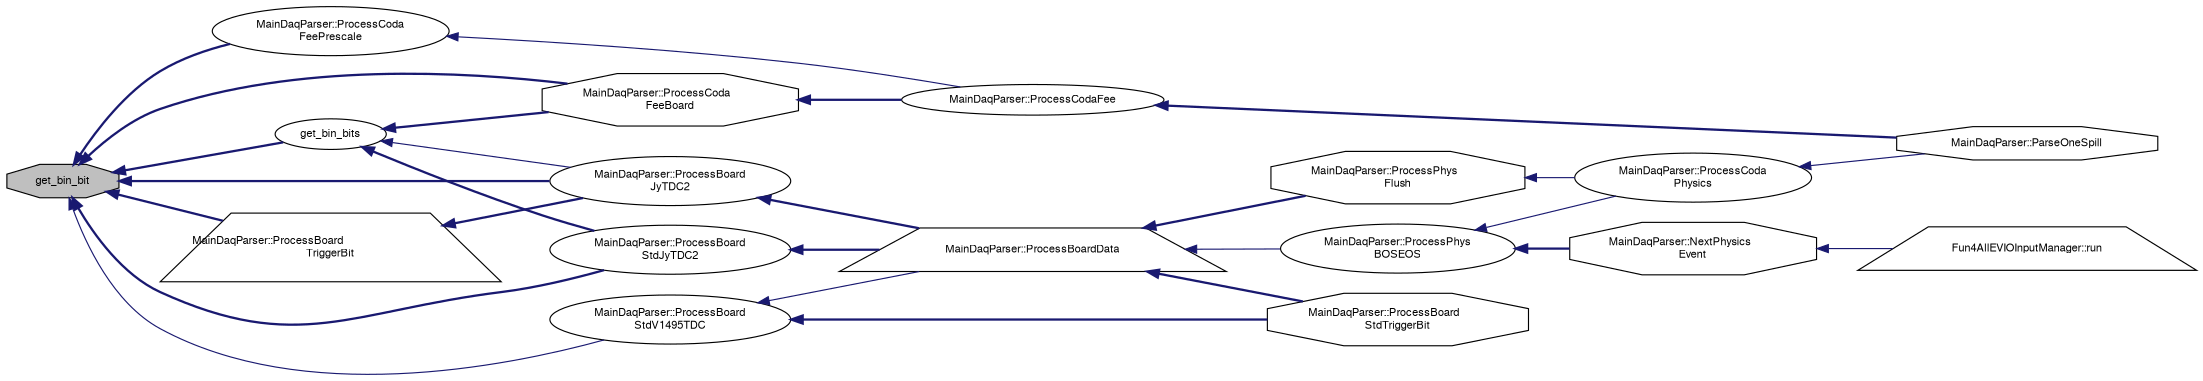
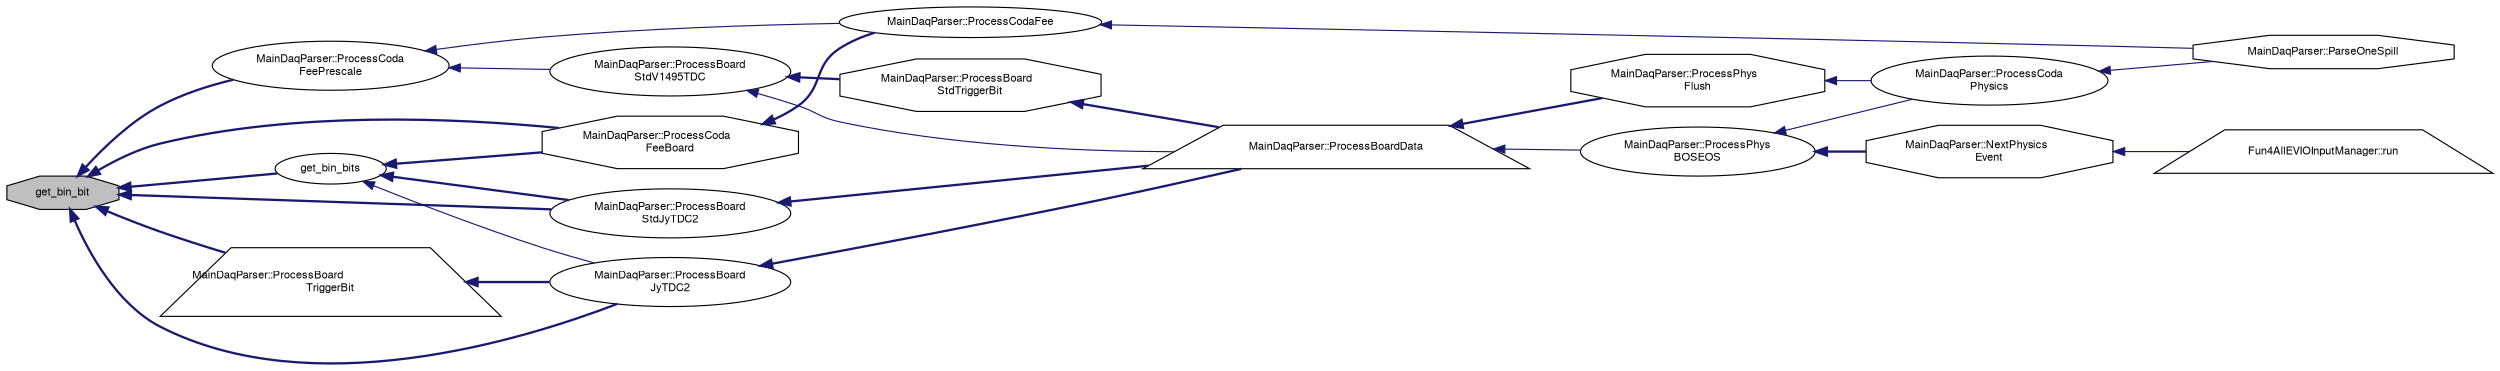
(1532, 122) -> (1652, 36)
(1231, 288) -> (1151, 116)
(305, 370) -> (505, 69)
